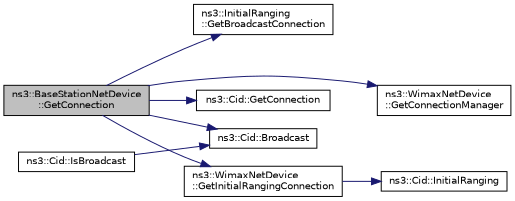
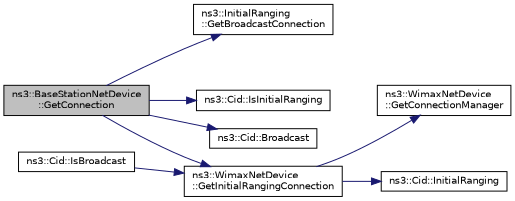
(257, 76) -> (365, 146)
(263, 100) -> (263, 100)
(157, 152) -> (154, 170)
